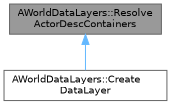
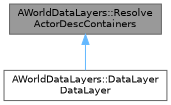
(85, 85) -> (85, 85)
